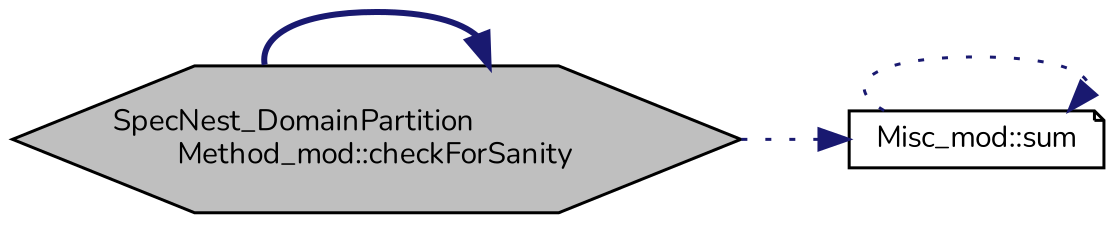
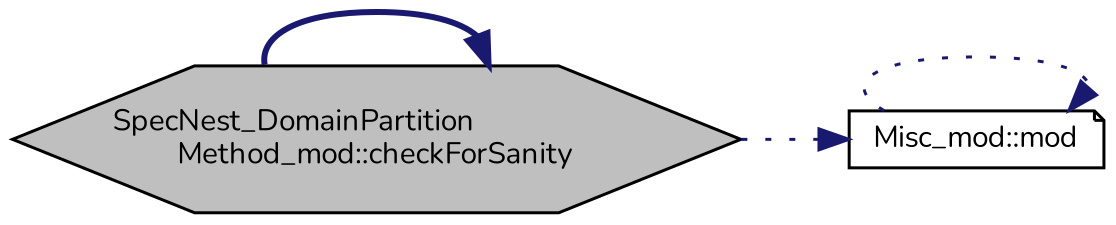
(977, 139) -> (977, 139)
